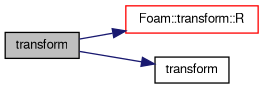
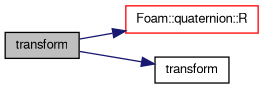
(192, 19) -> (192, 19)
